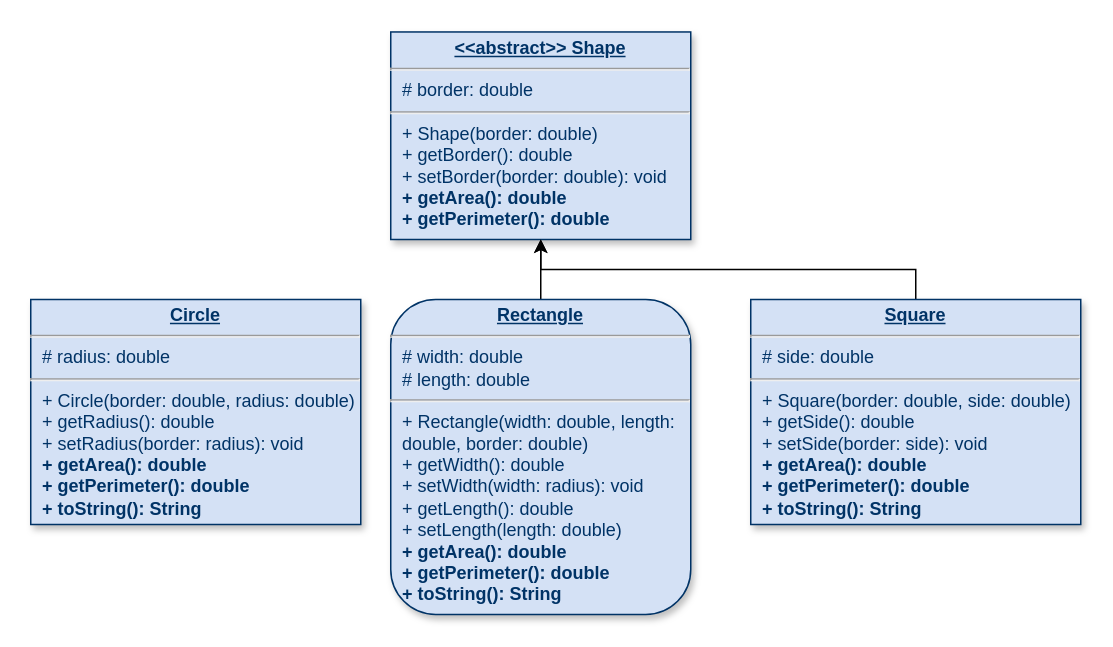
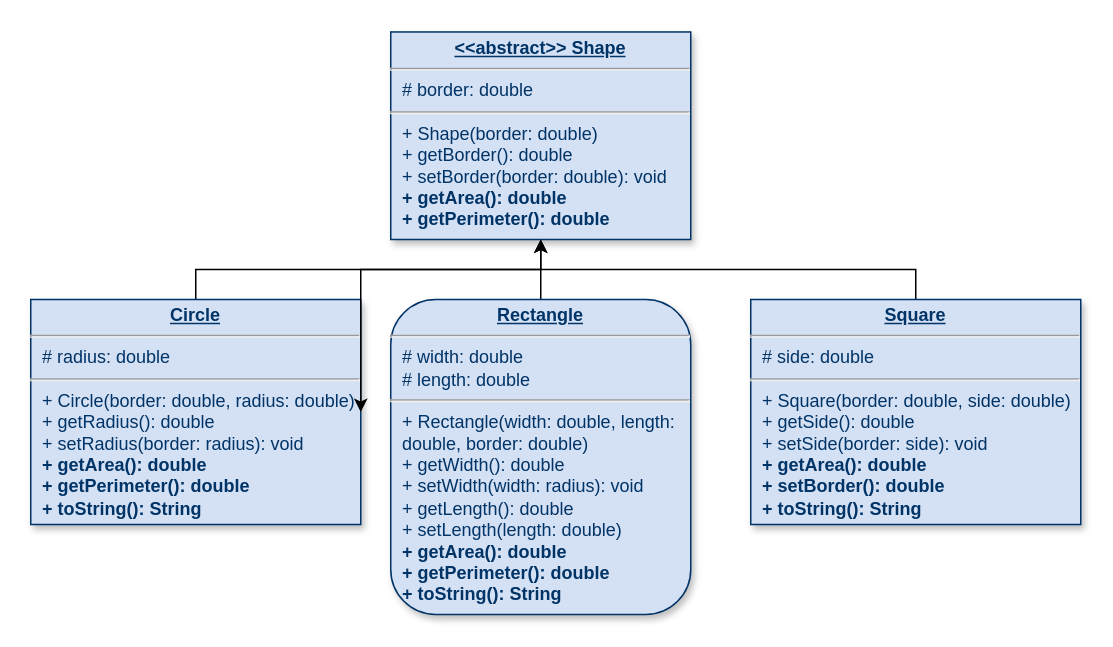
none -> (262, 269)
(541, 271) -> (361, 286)
(919, 386) -> (919, 386)
